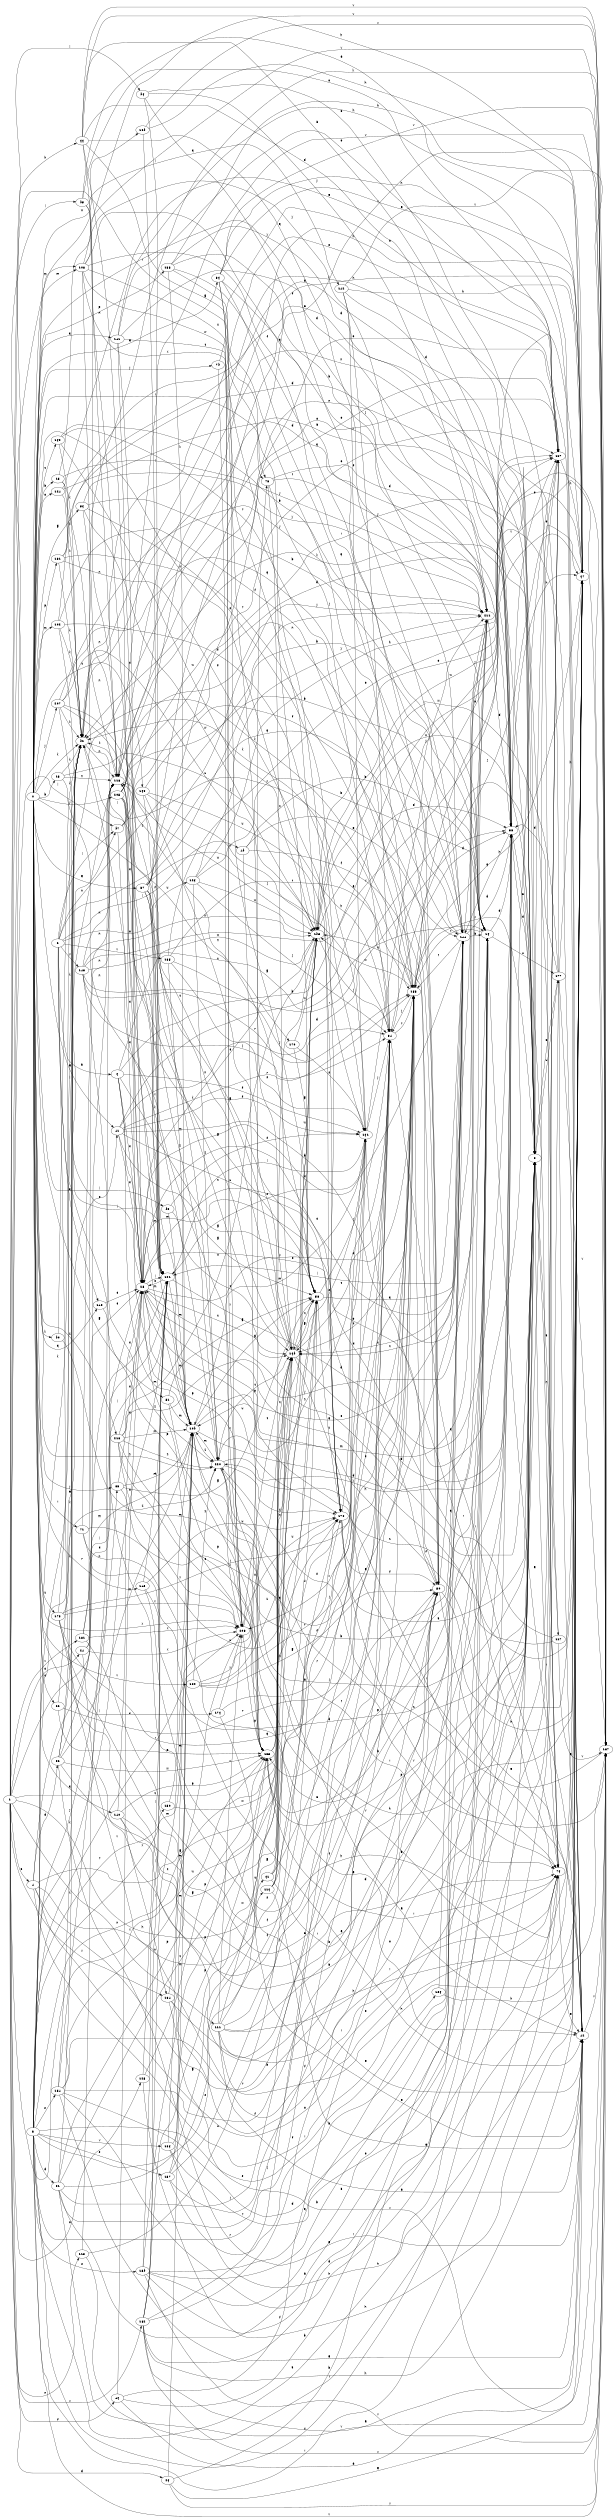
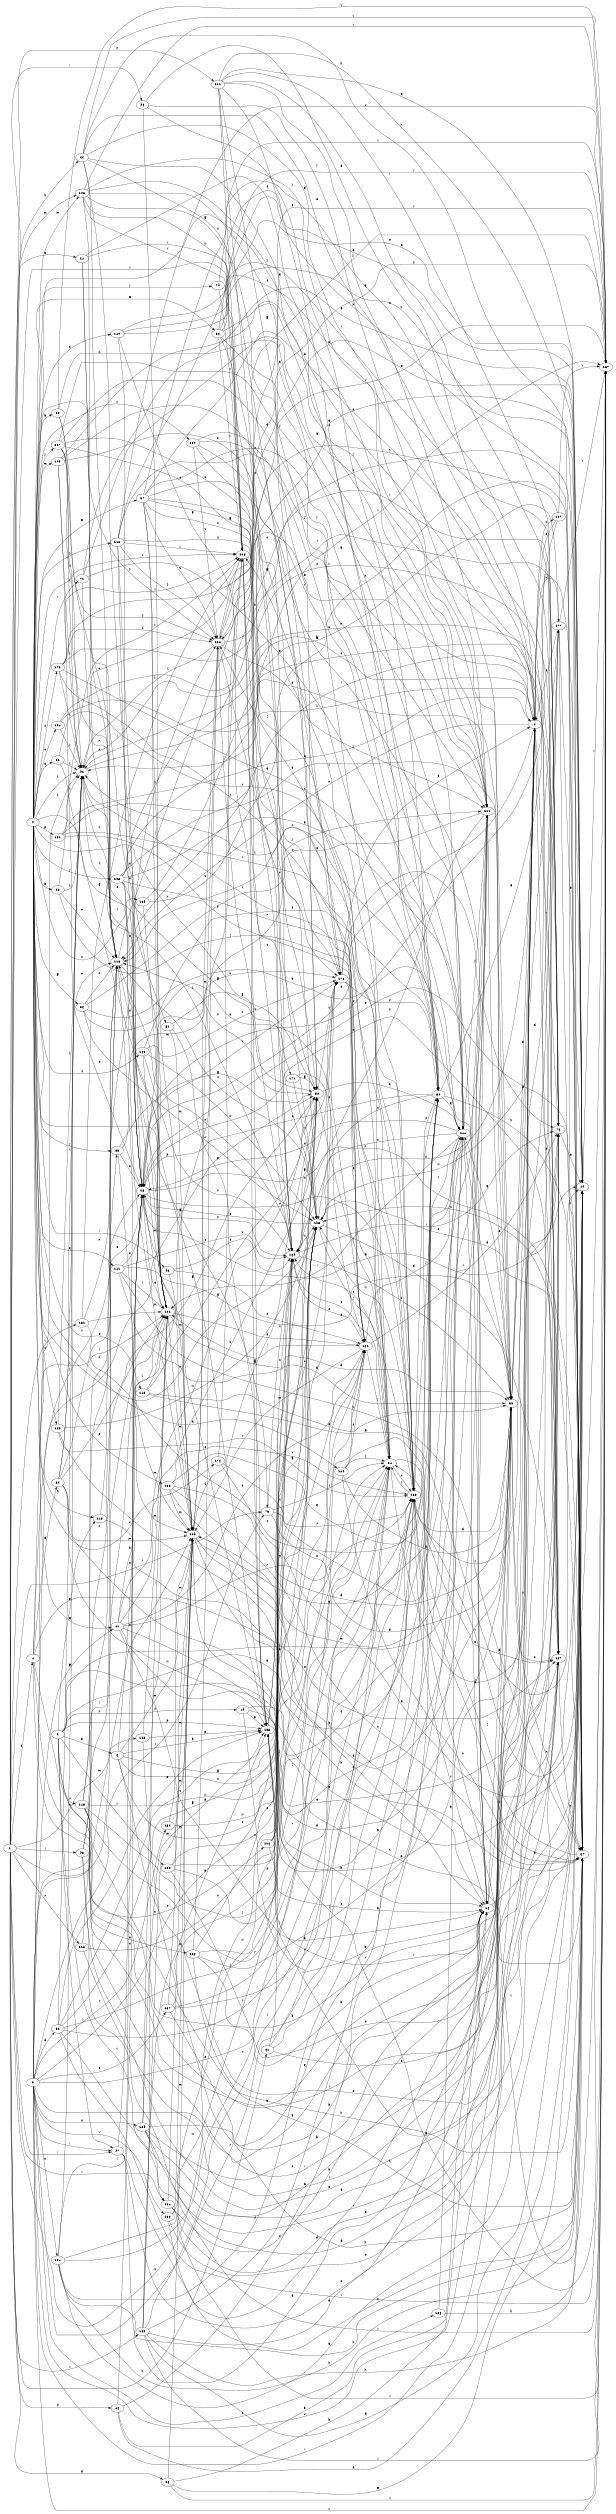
(180, 447) -> (180, 1513)
(58, 1338) -> none
